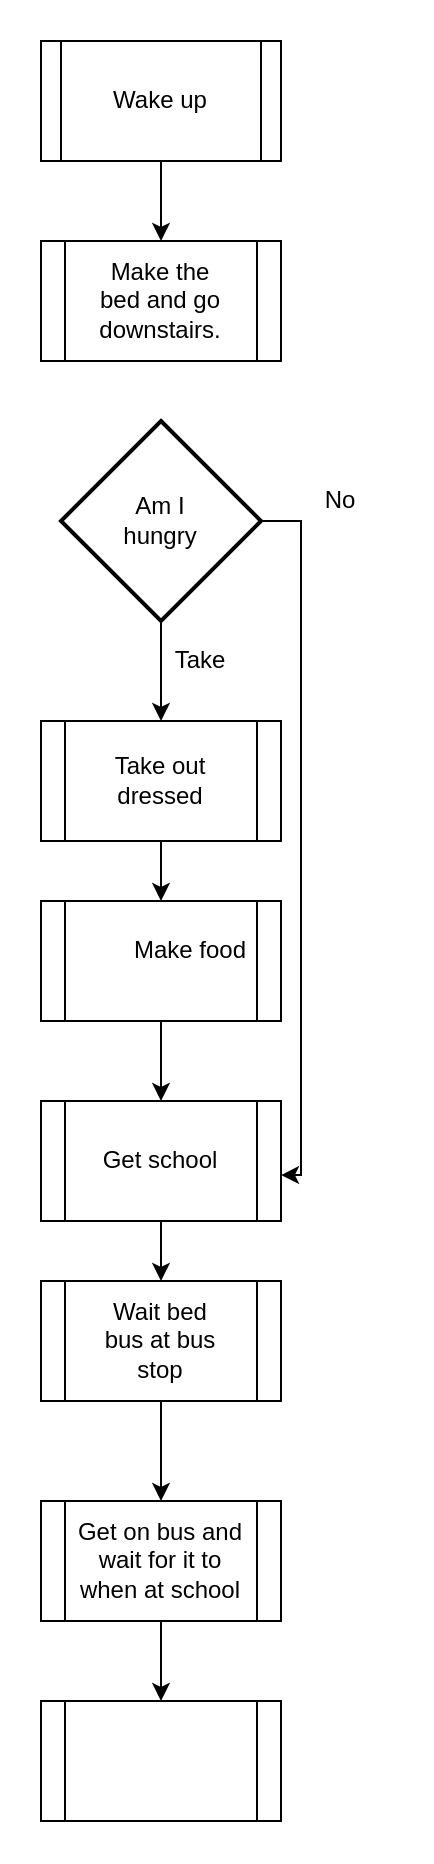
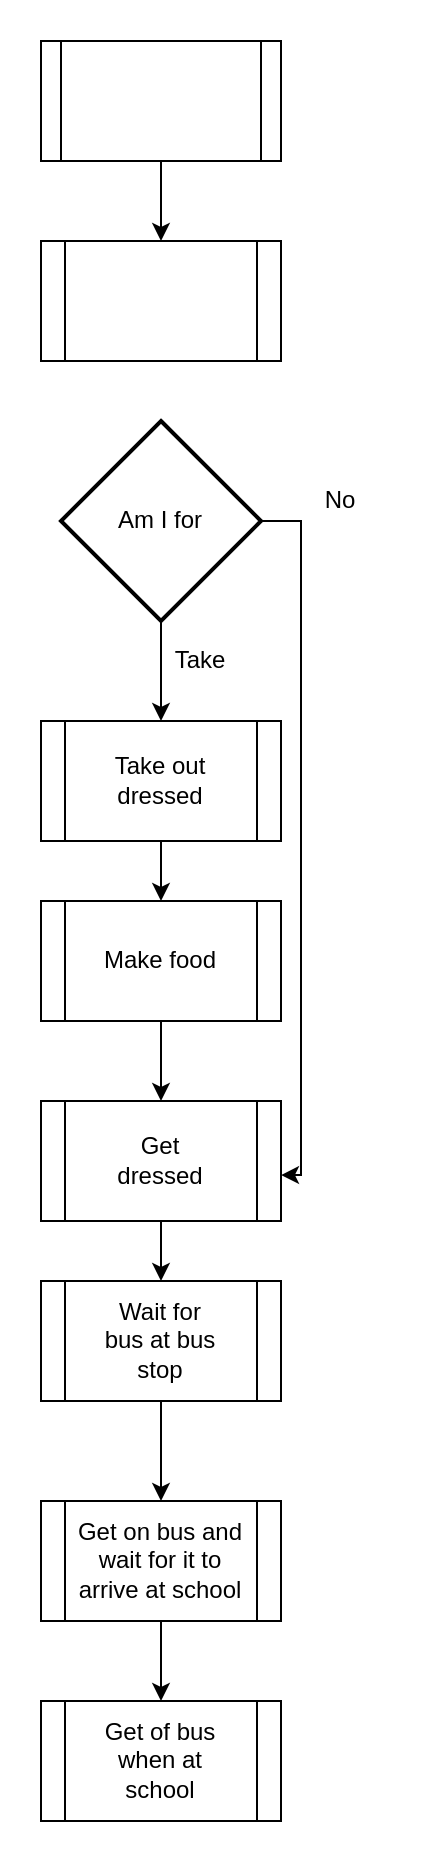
(161, 101) -> none
(161, 301) -> none
(161, 521) -> (161, 521)
(191, 951) -> (161, 961)
(161, 1161) -> (161, 1161)
(161, 1341) -> (161, 1341)
(161, 1561) -> (161, 1561)
none -> (161, 1761)
